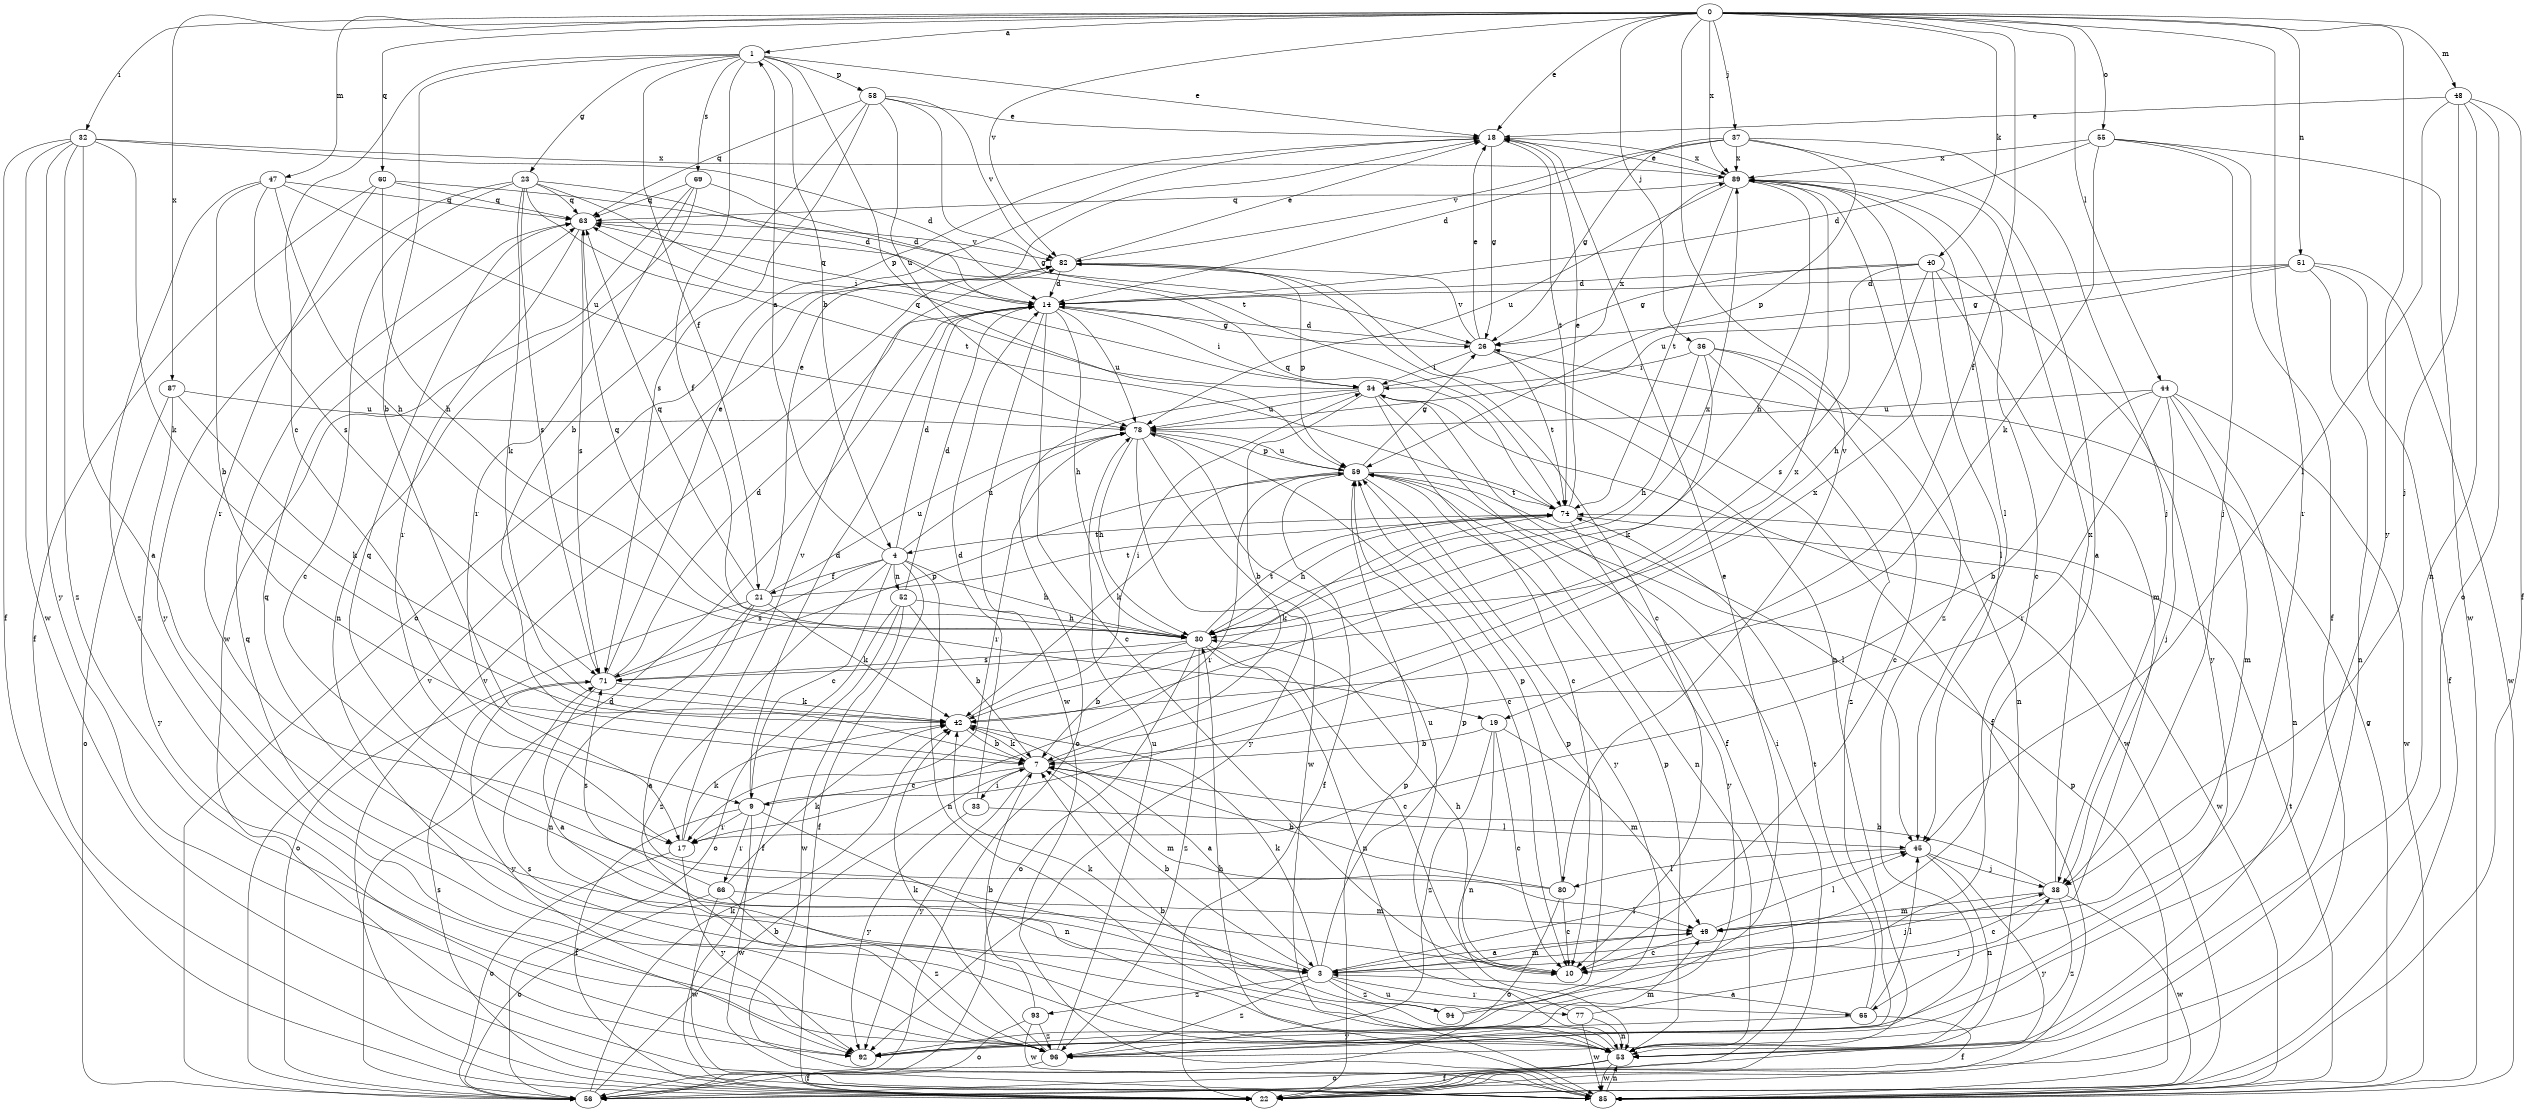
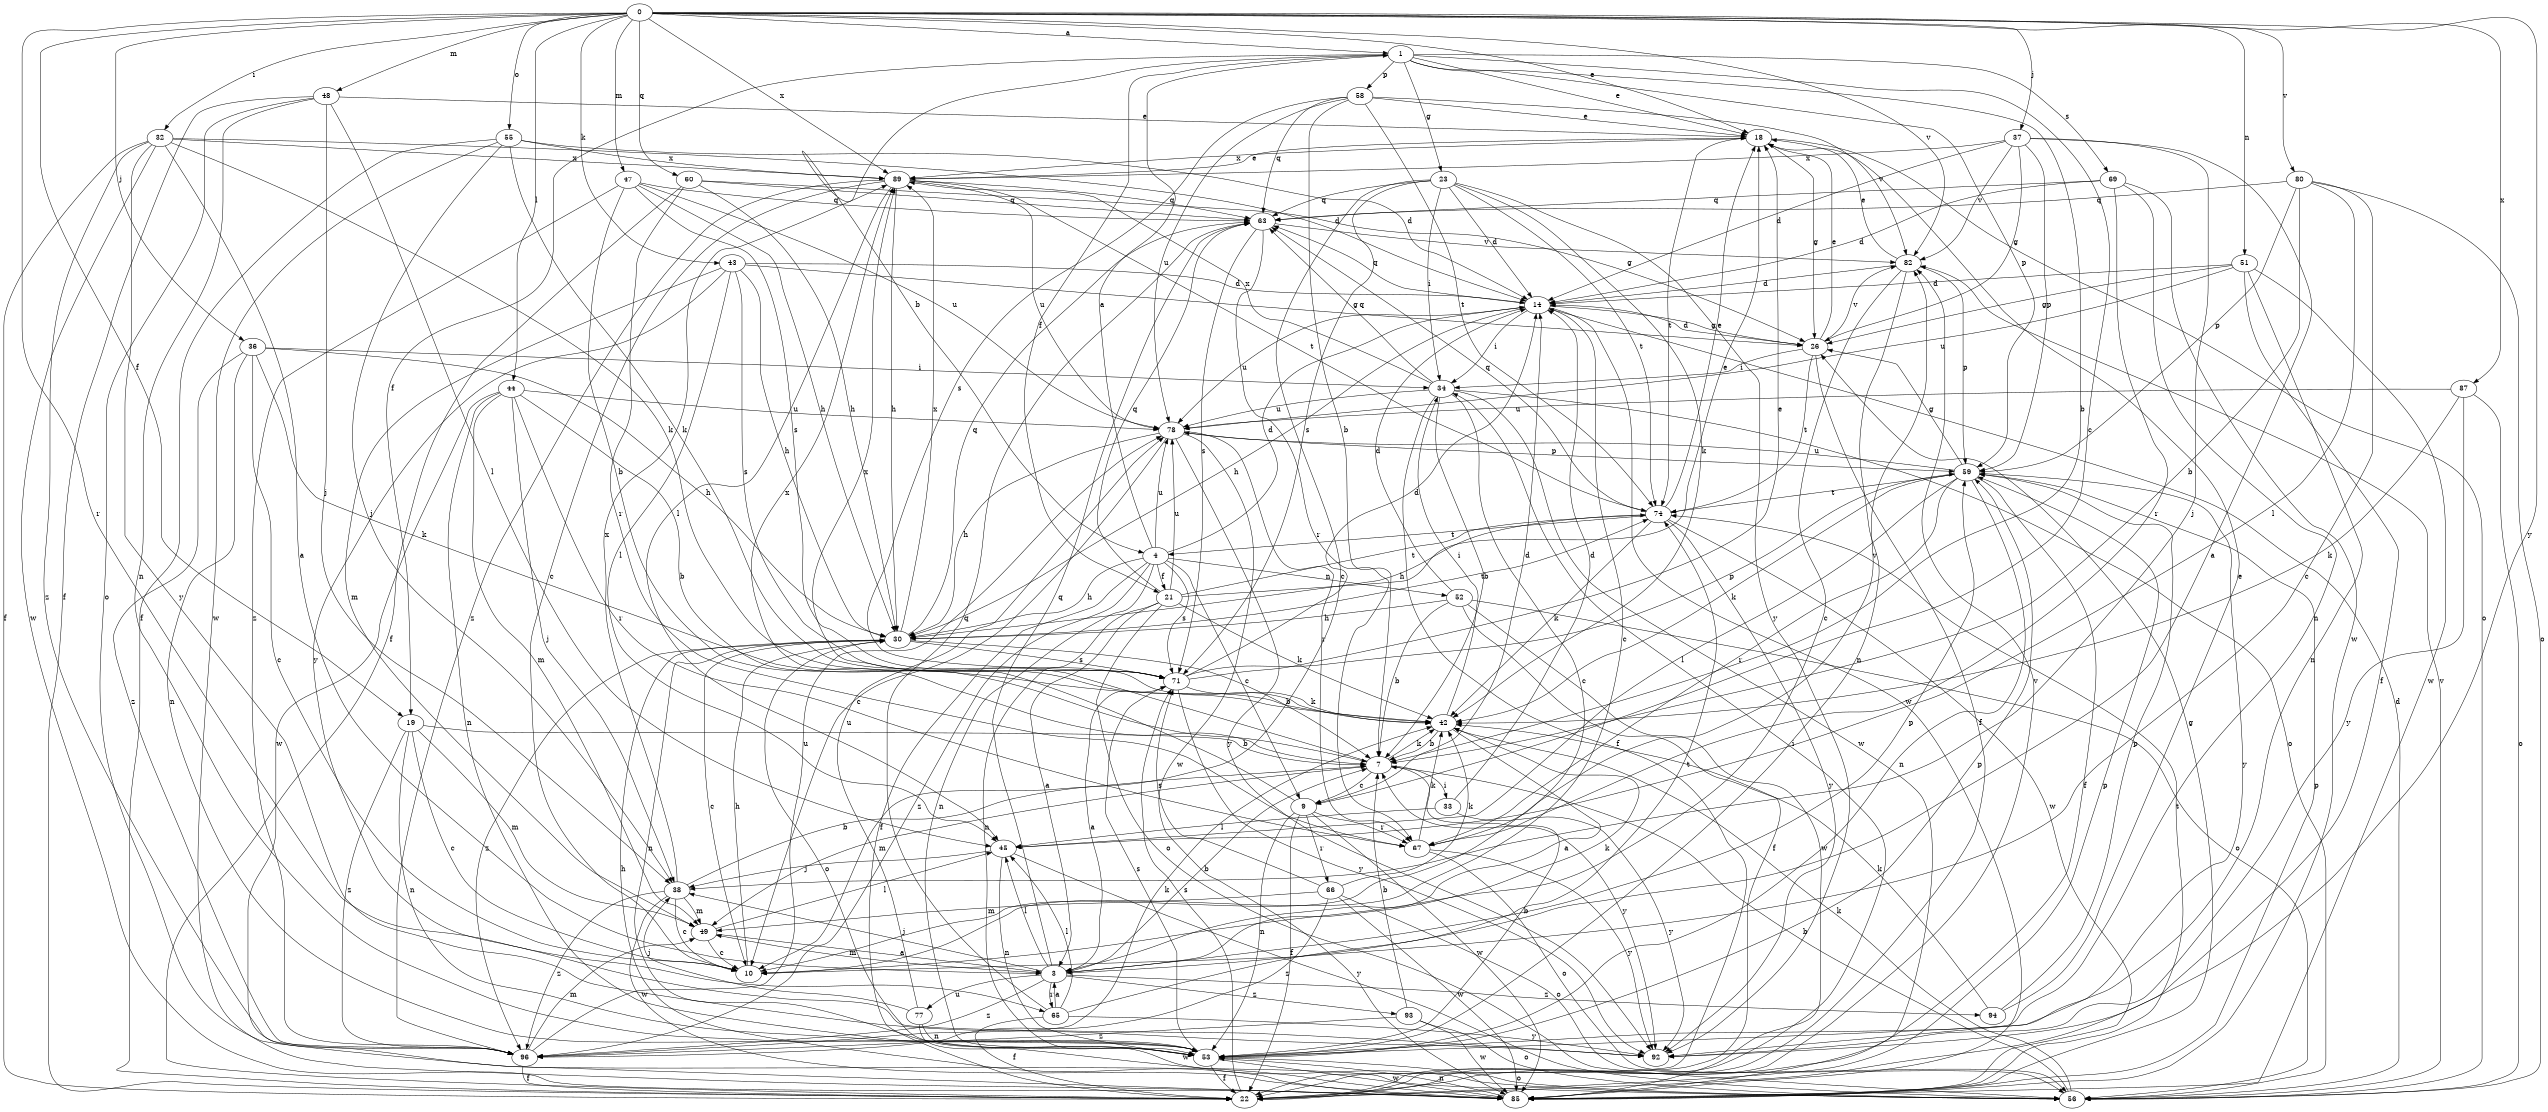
(1931, 263) -> (732, 263)
(328, 809) -> (976, 581)
(682, 849) -> (1417, 849)
(1757, 857) -> (1854, 725)
